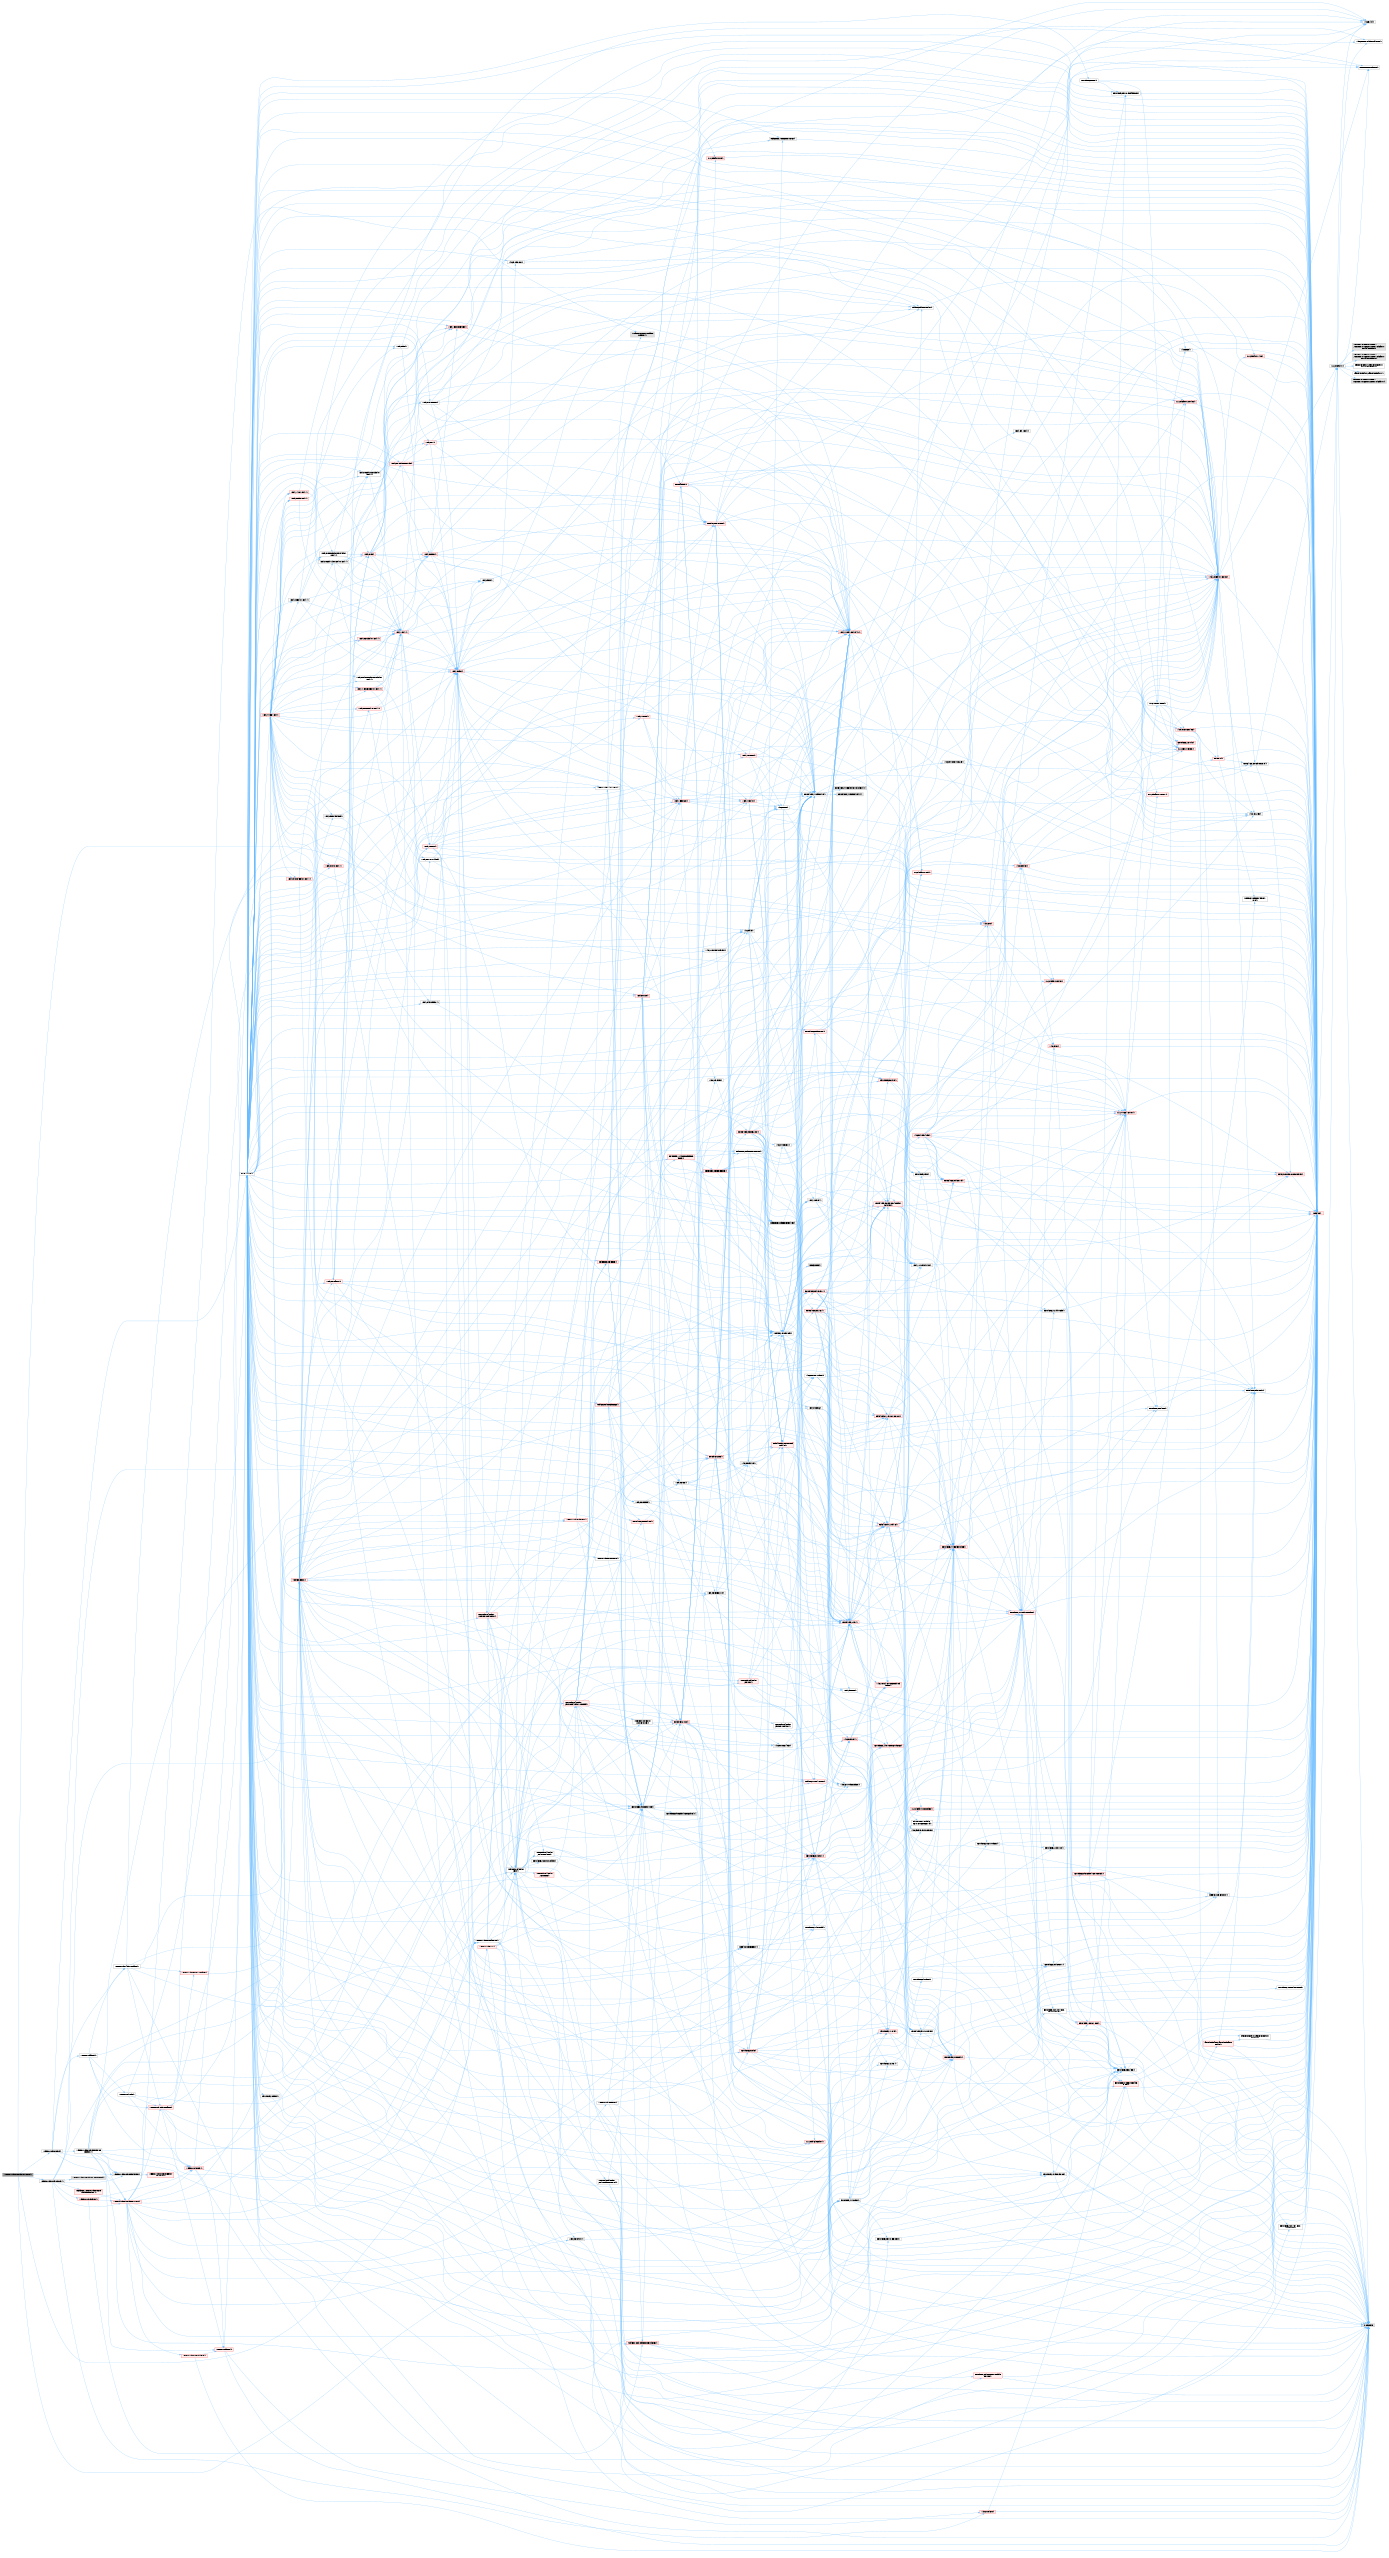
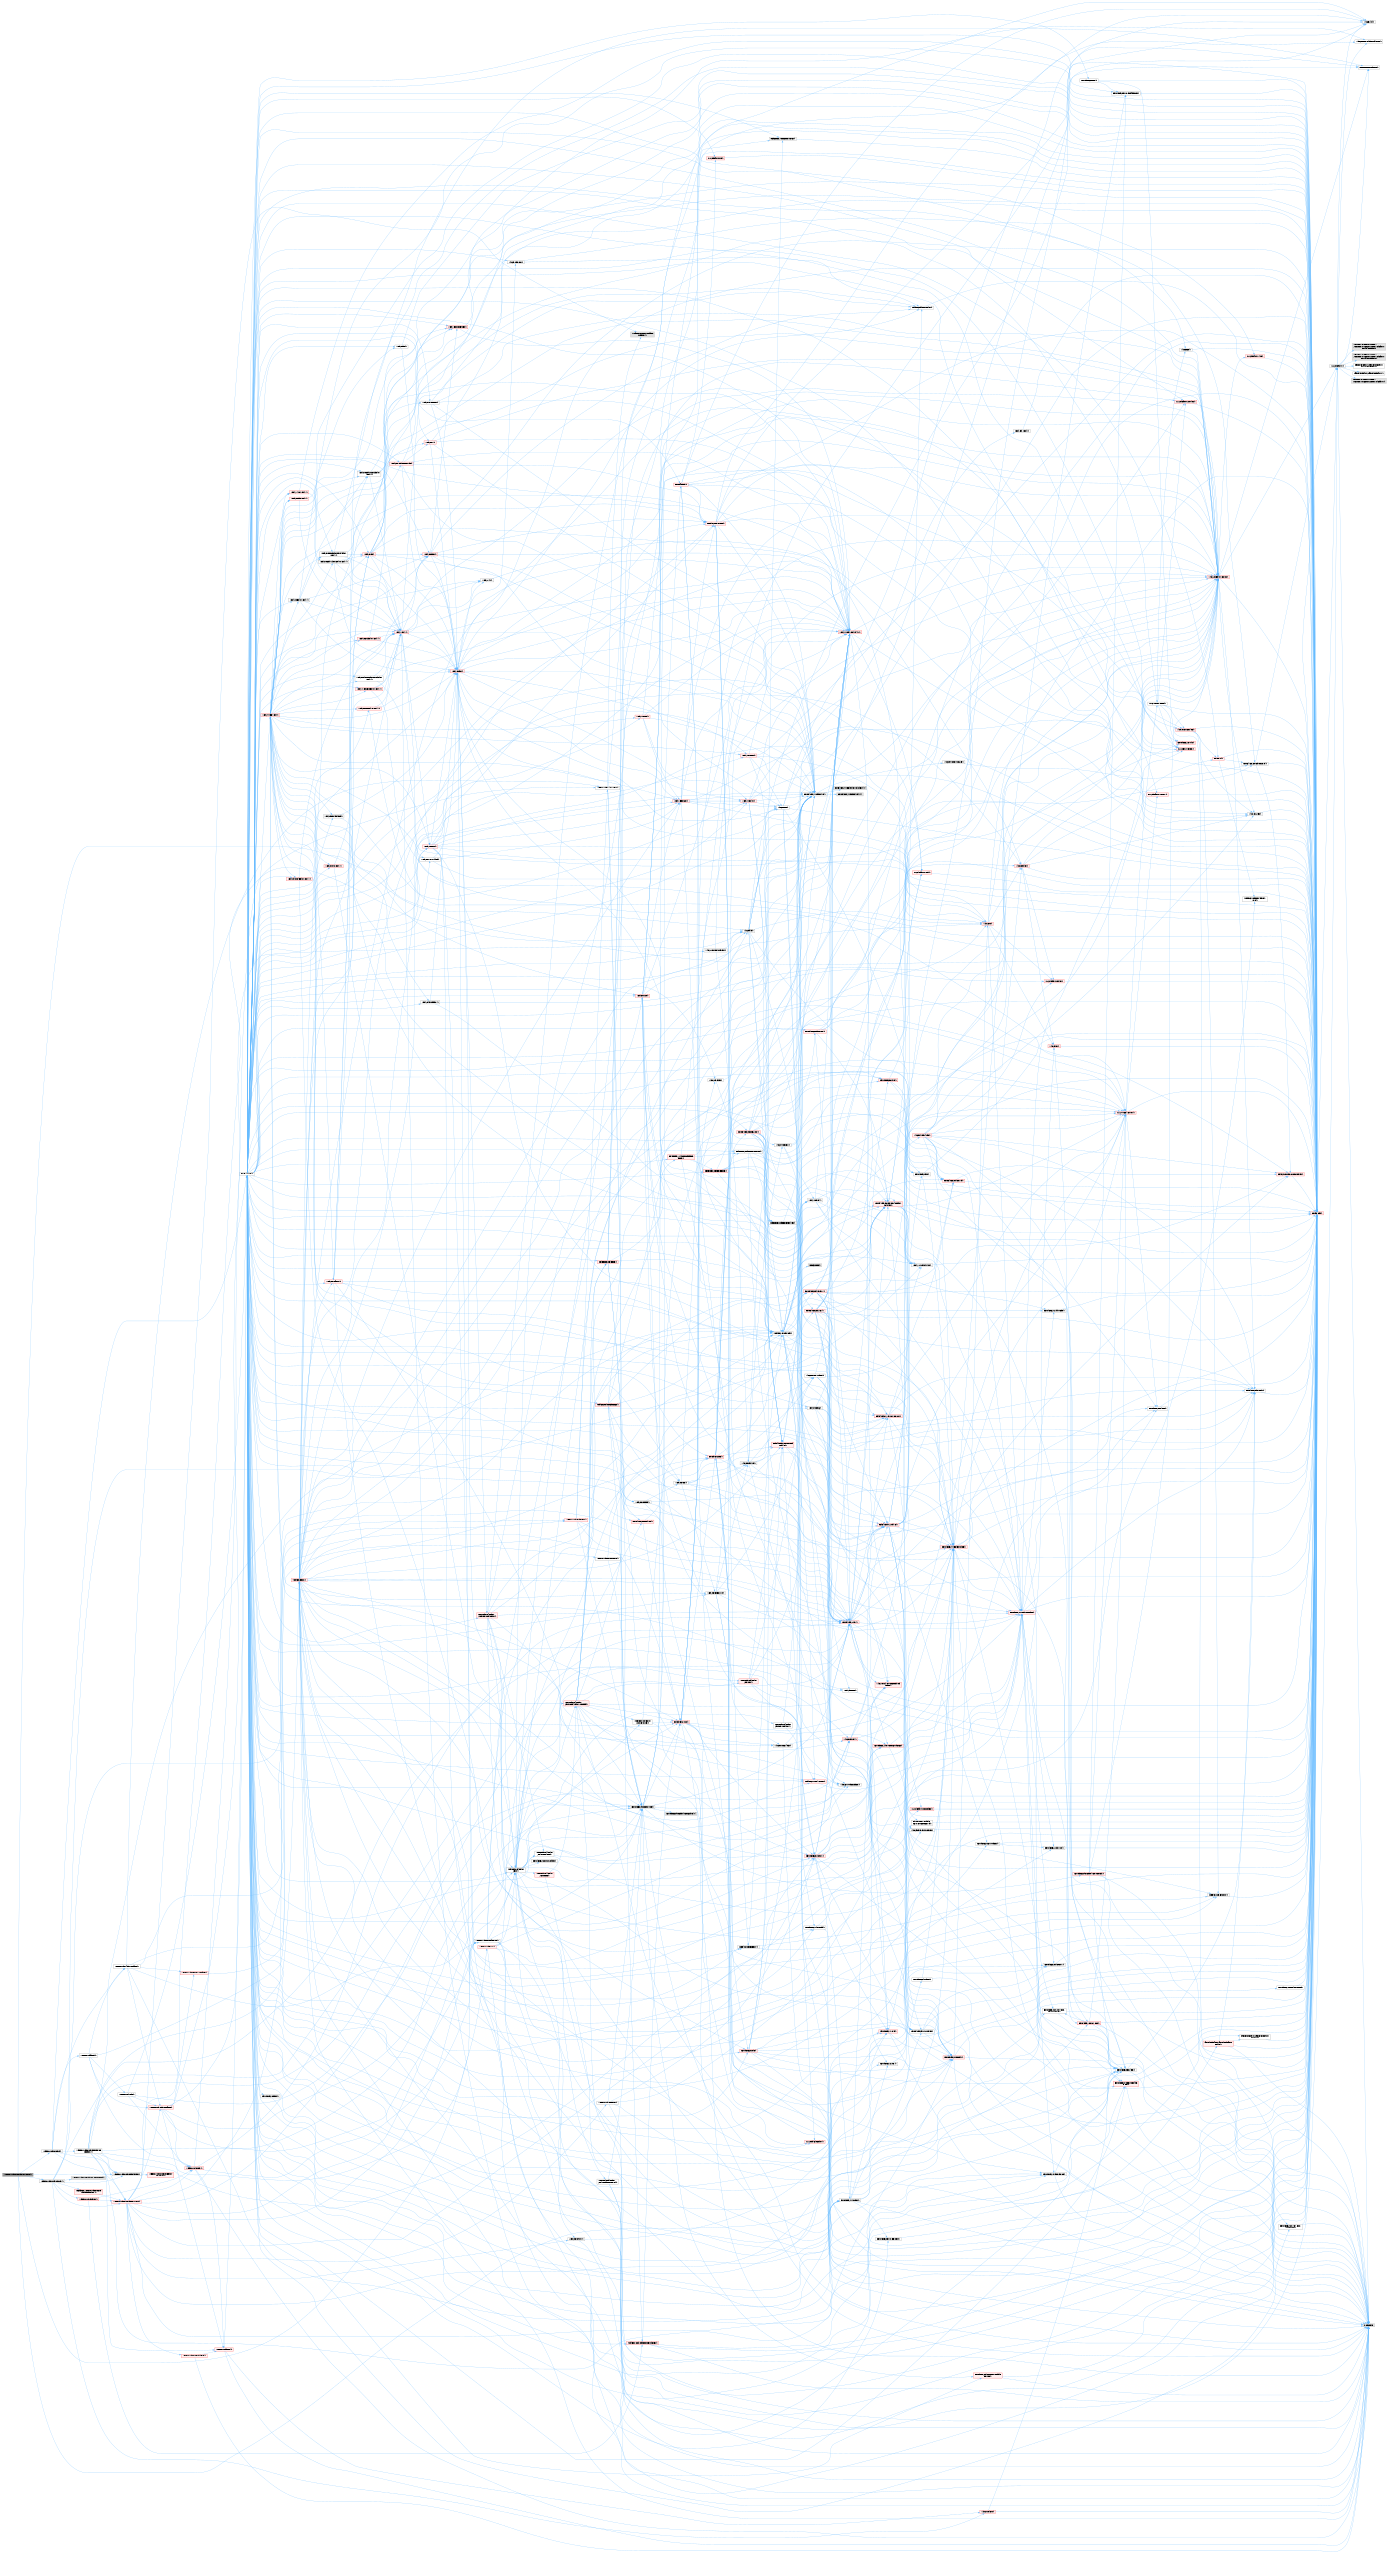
(487, 580) -> (487, 580)
(1317, 1213) -> (1317, 1213)
(1067, 2018) -> (1076, 2019)
